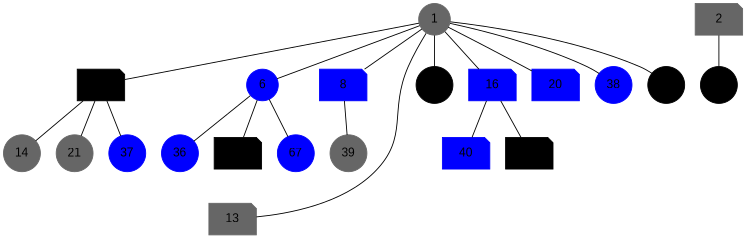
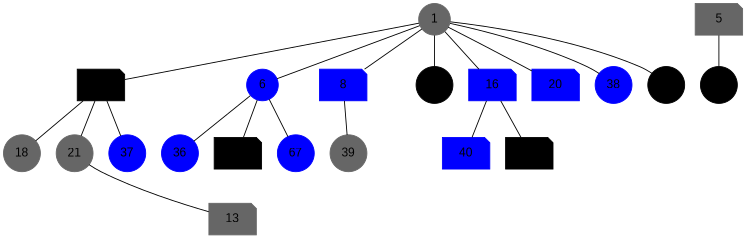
(719, 19) -> (719, 19)
(22, 153) -> (22, 153)
(382, 163) -> (148, 192)
